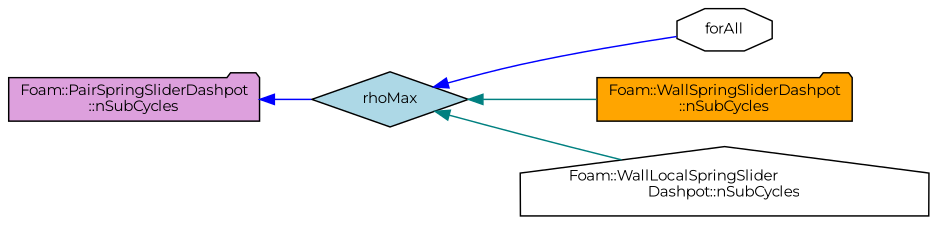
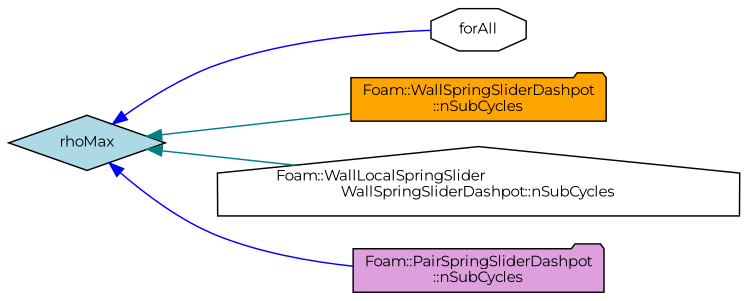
(293, 99) -> (228, 240)
(725, 185) -> (479, 185)
